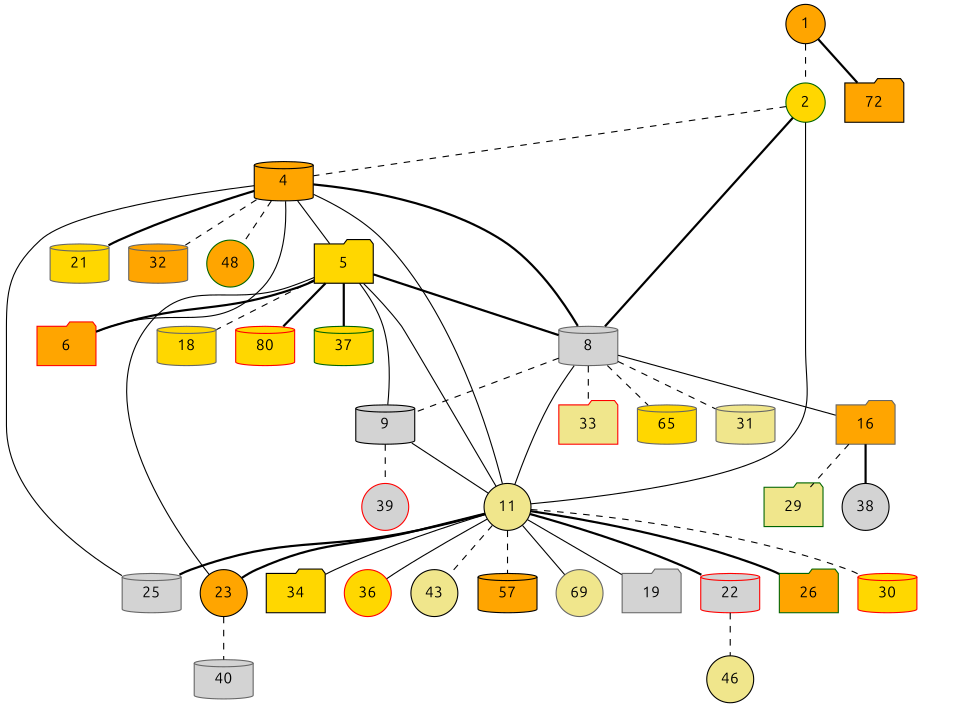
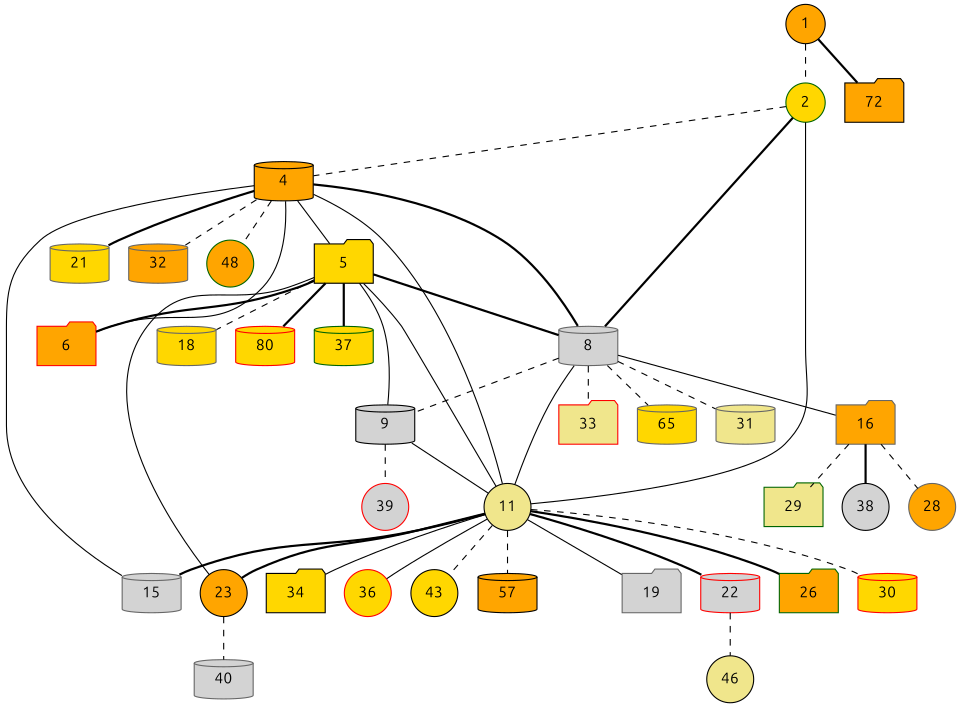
none -> (932, 507)
(152, 593) -> (152, 593)
(434, 593) -> (434, 593)
(580, 593) -> none
